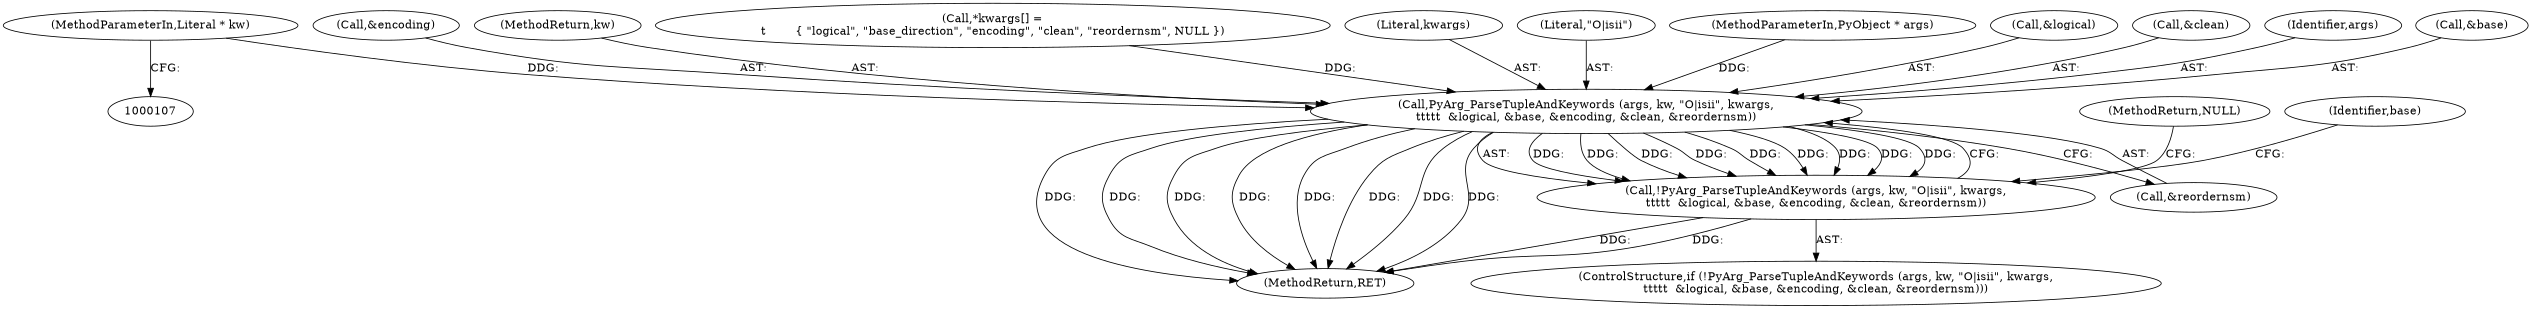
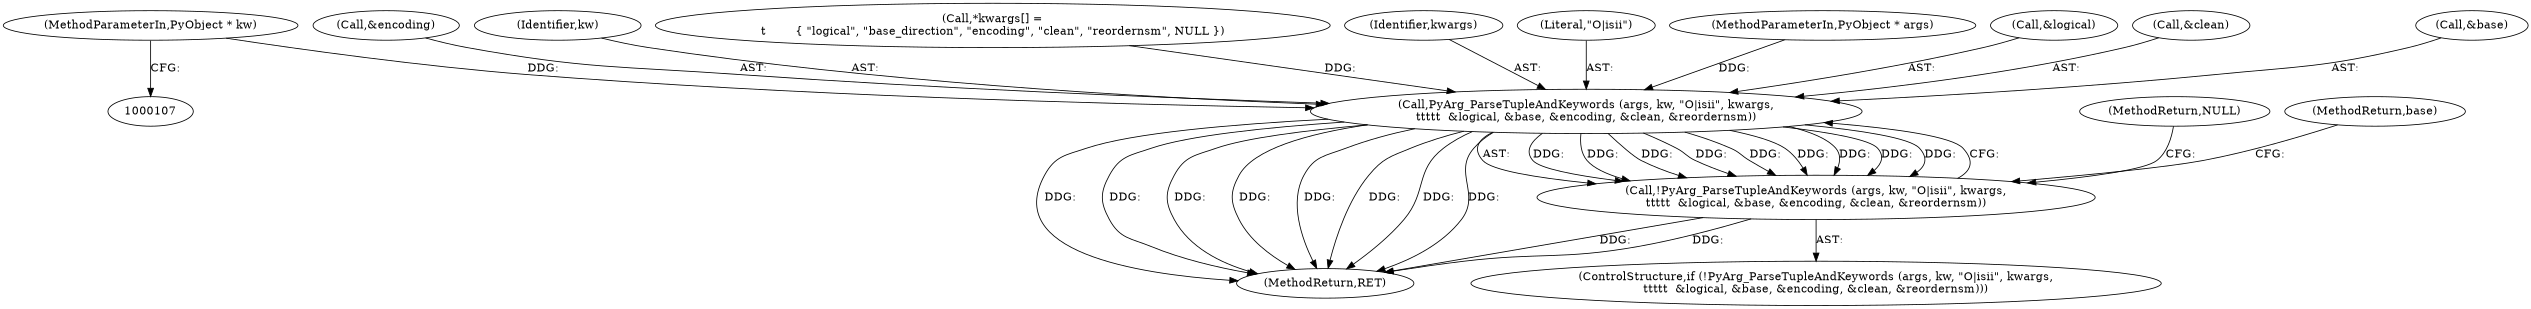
(151, 25) -> (151, 25)
(558, 25) -> (558, 25)
(1424, 25) -> (1424, 25)
(2333, 25) -> none
(2375, 111) -> (2375, 111)
(2194, 197) -> none
